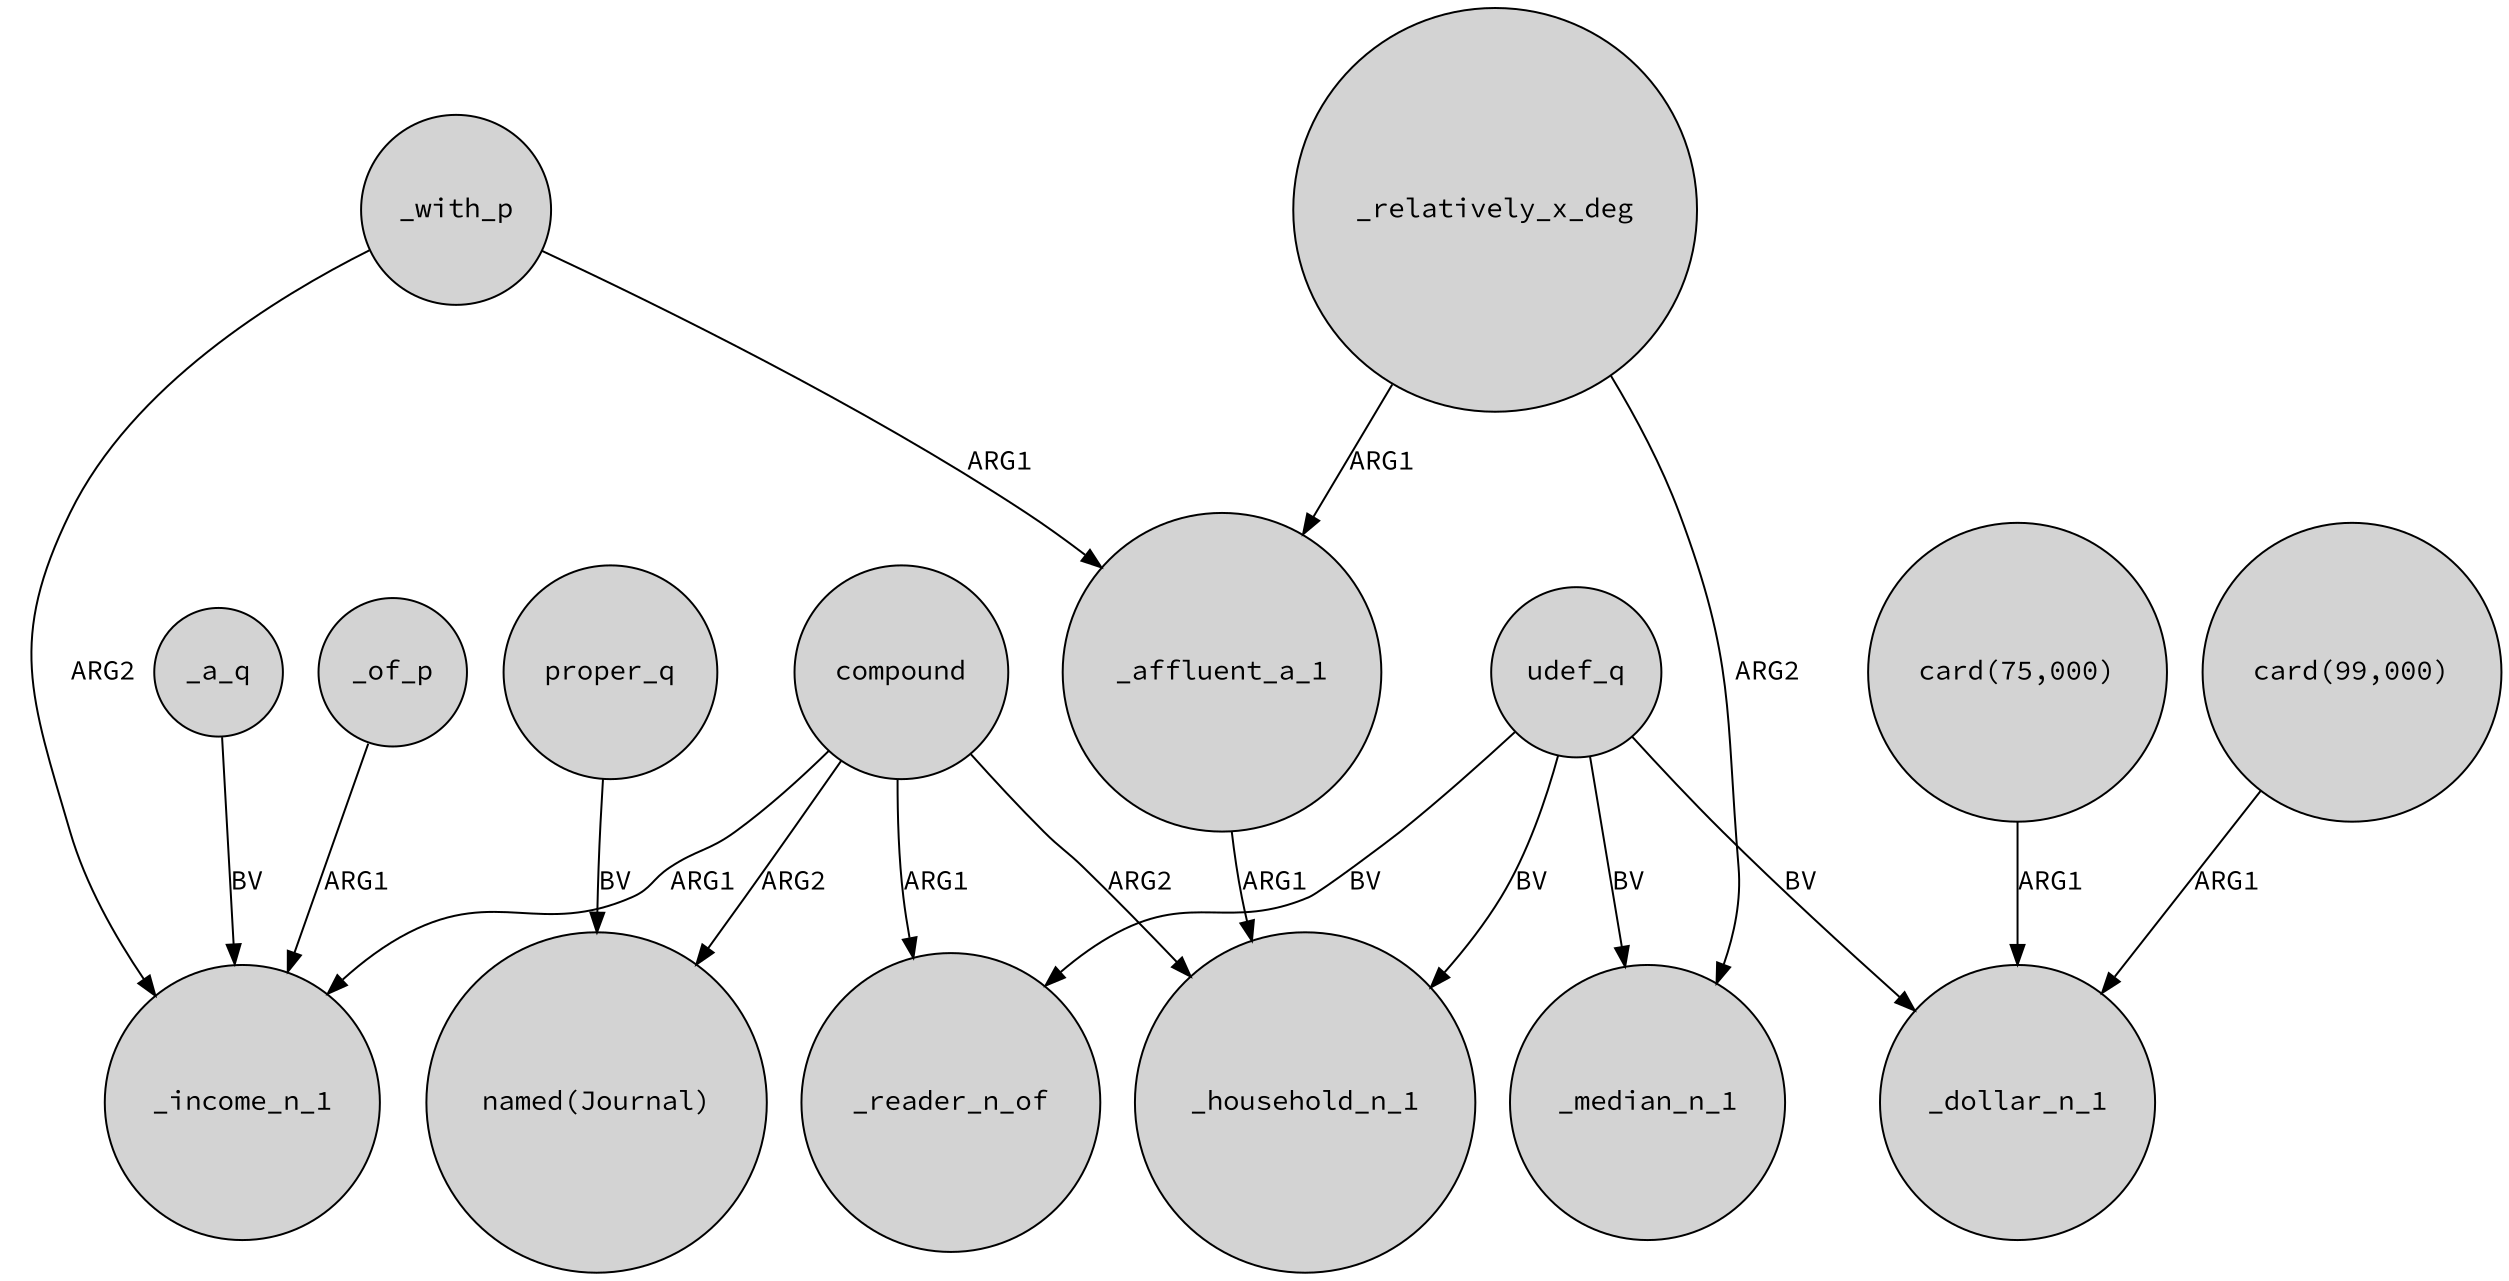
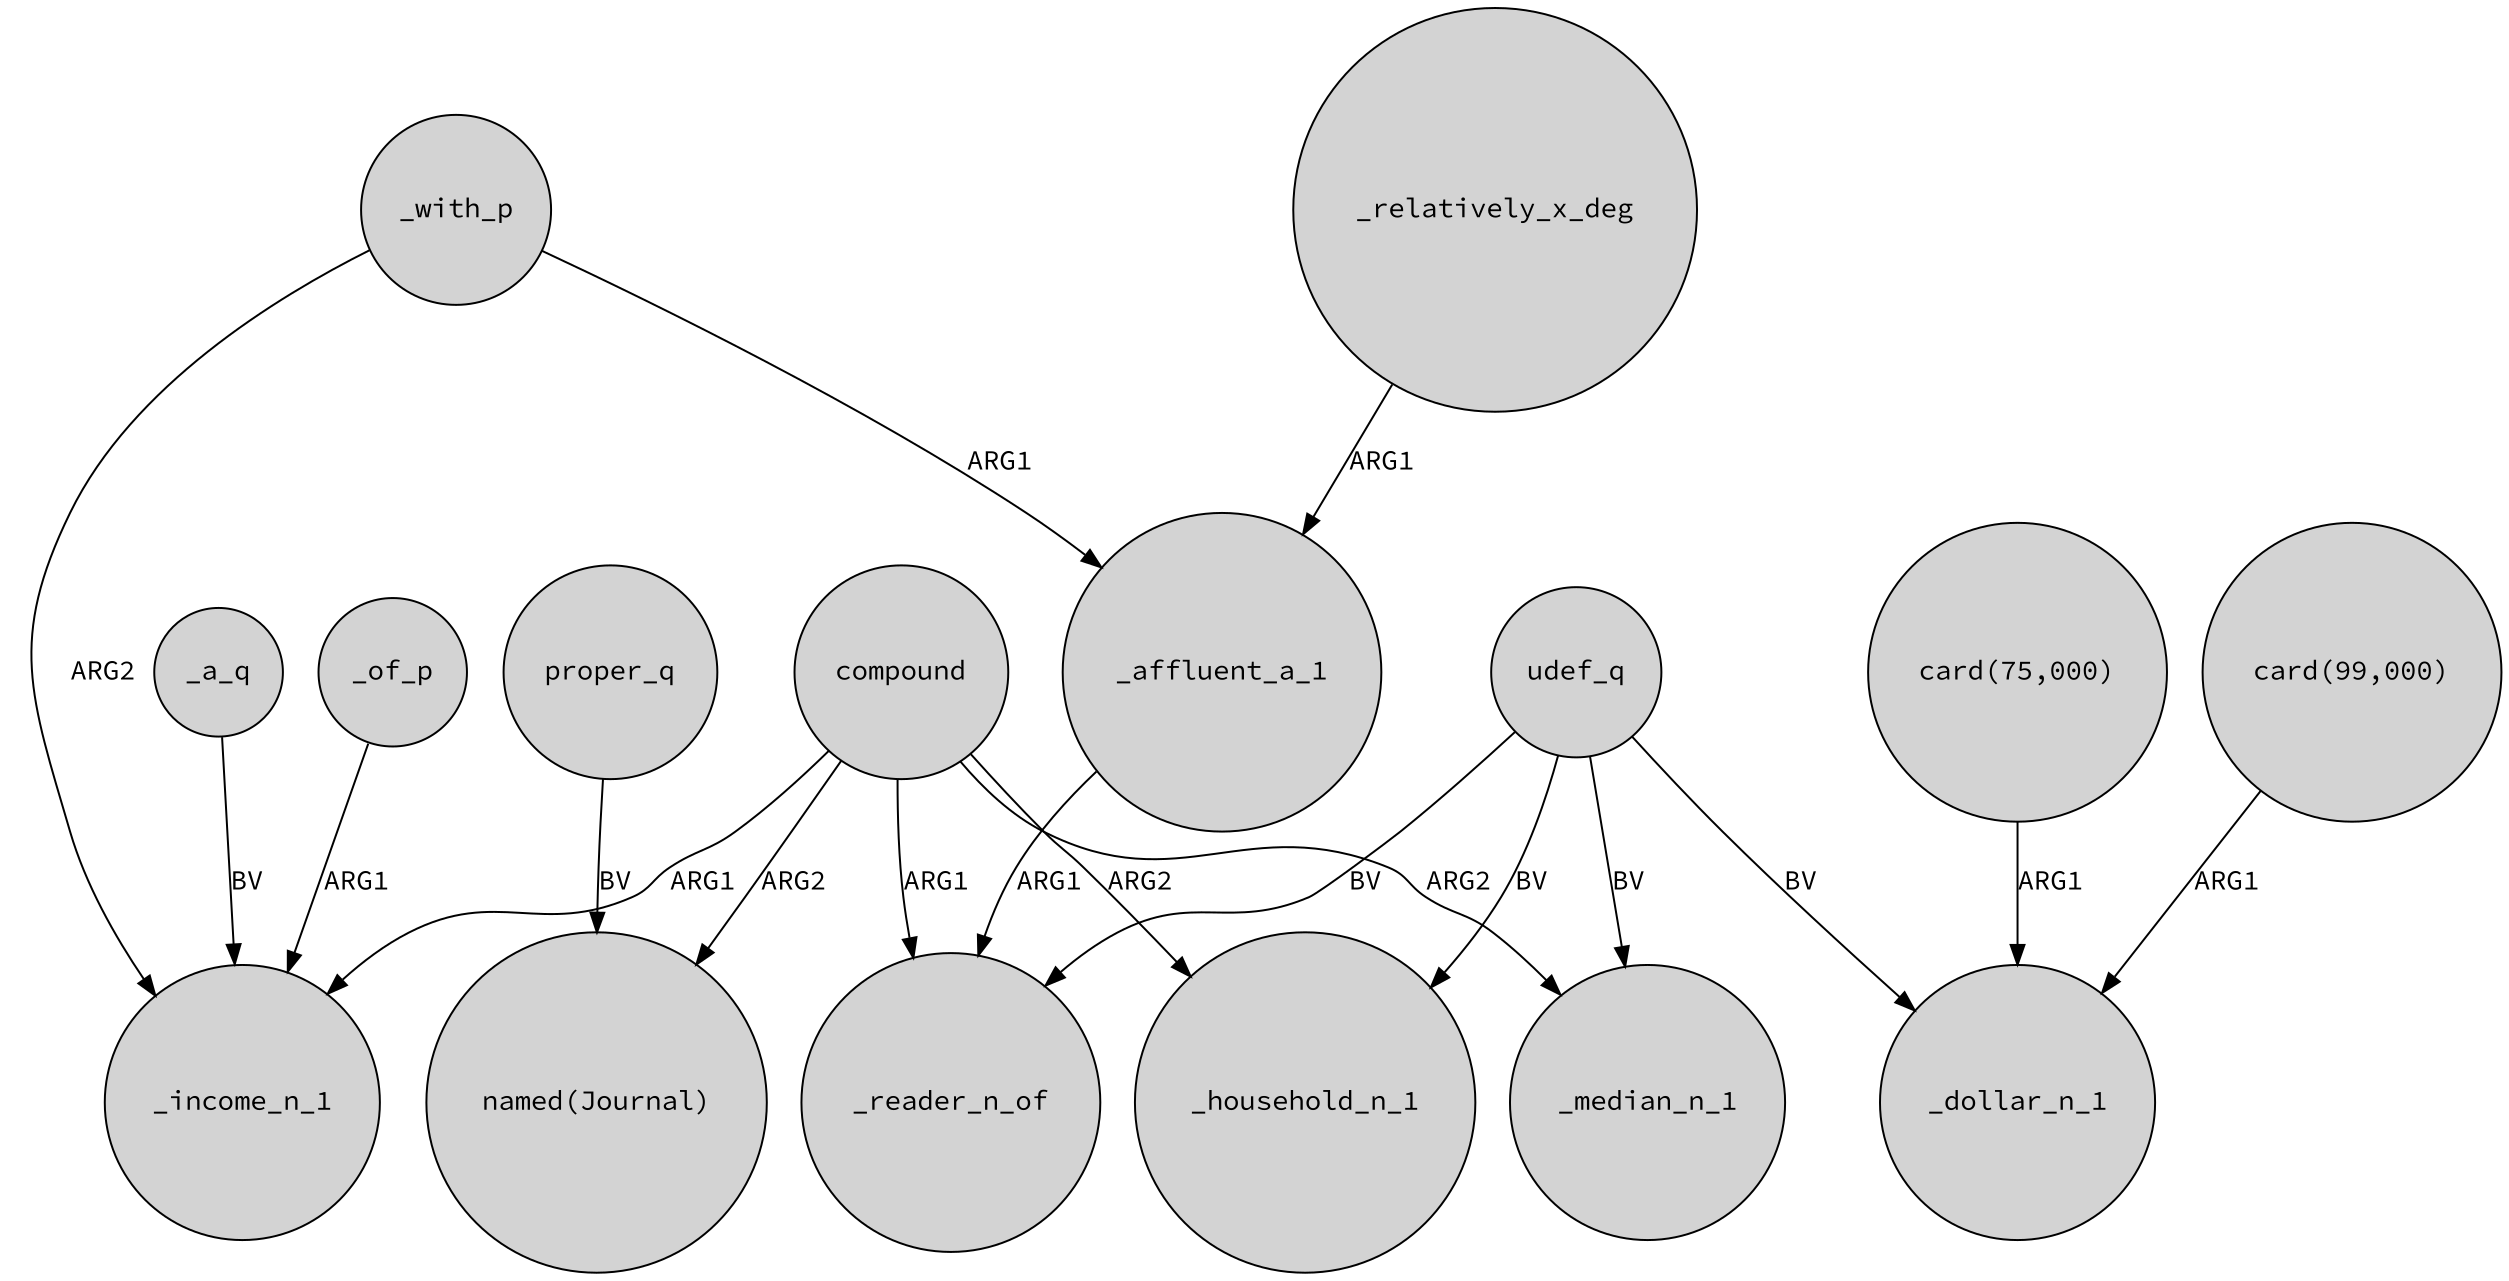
(1721, 660) -> (1258, 849)
(1238, 877) -> (1030, 847)
